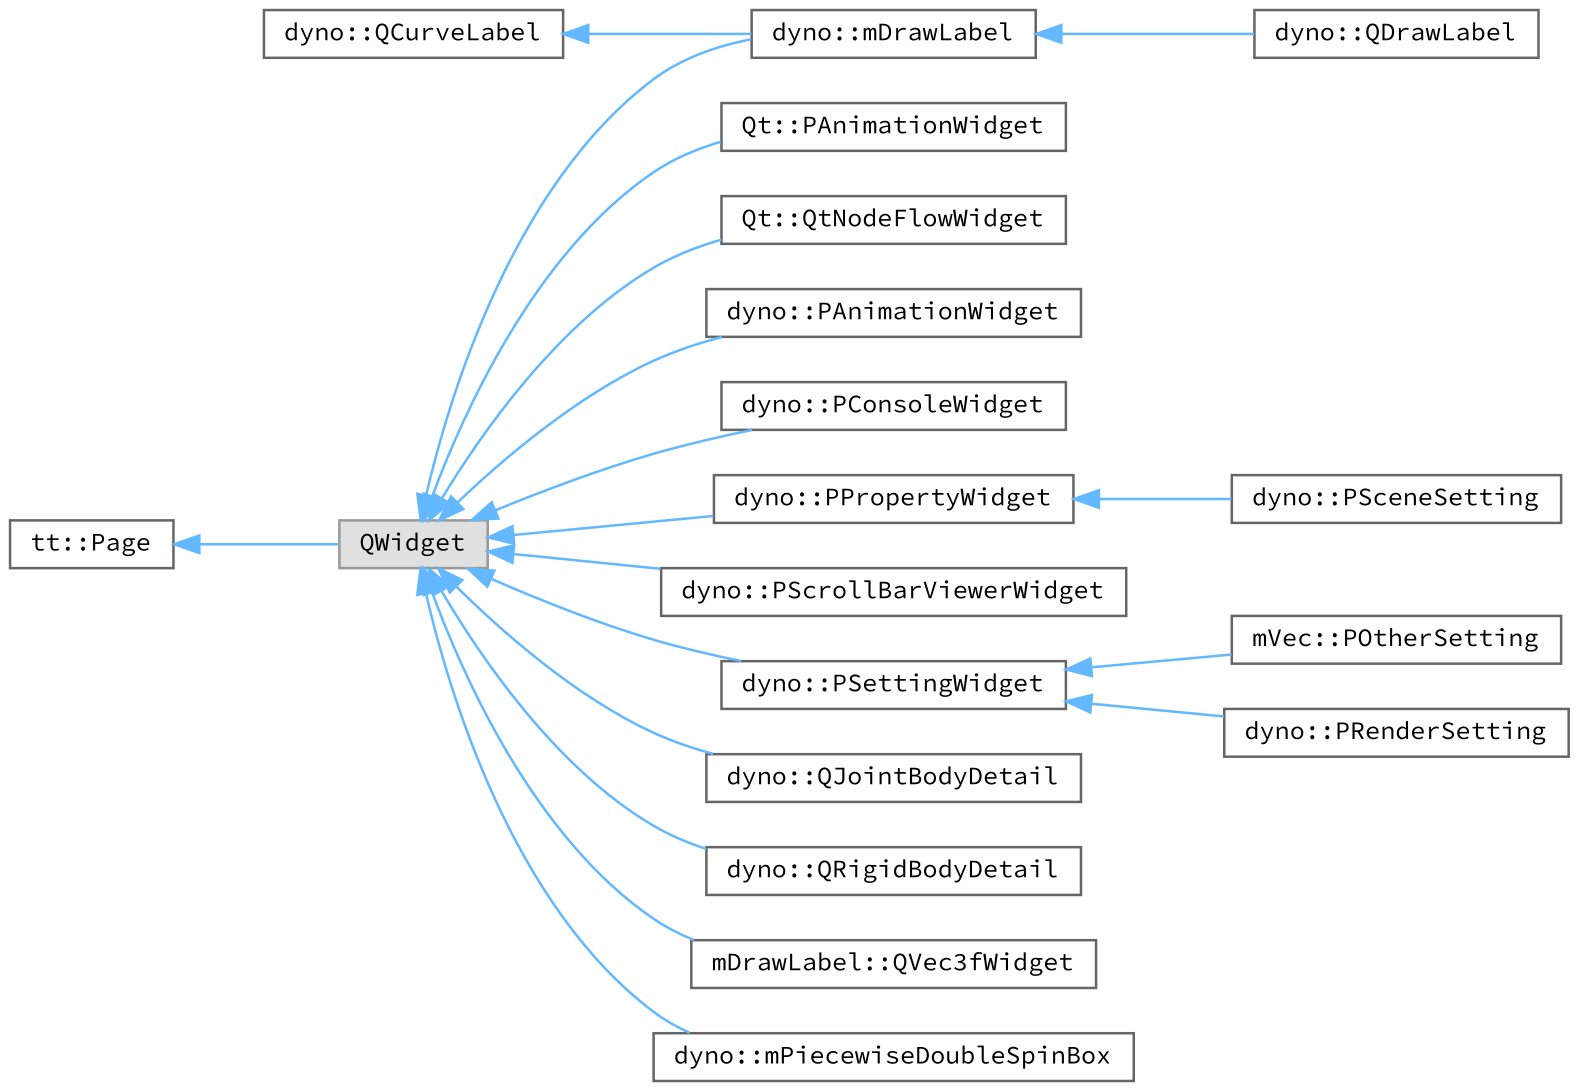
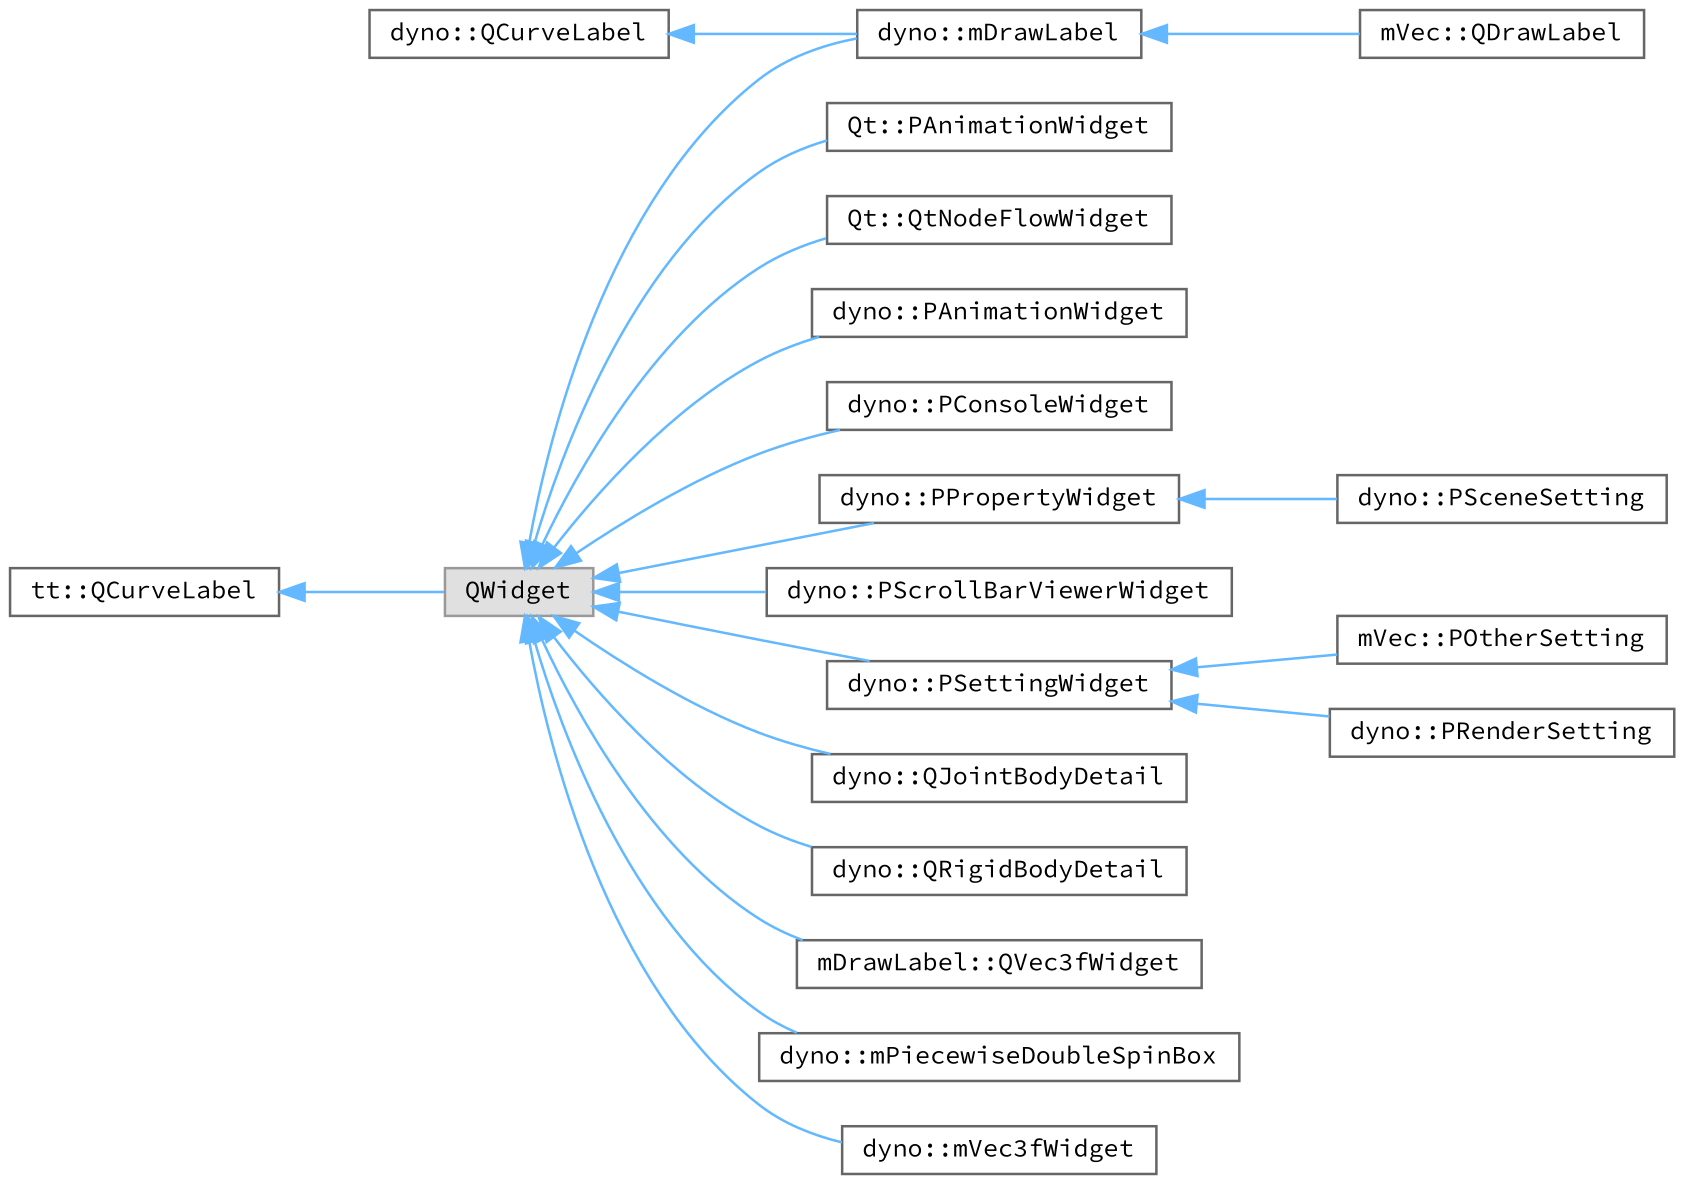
(1396, 34) -> (1502, 34)
(92, 544) -> (145, 592)
none -> (999, 1150)
